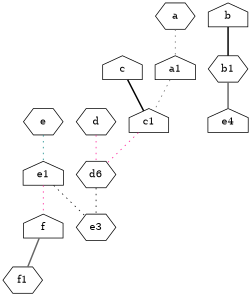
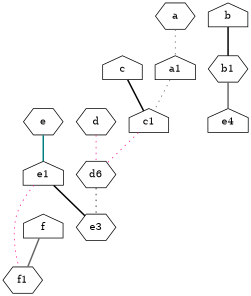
(43, 148) -> (43, 148)
(43, 200) -> (15, 224)
(69, 201) -> (69, 201)
